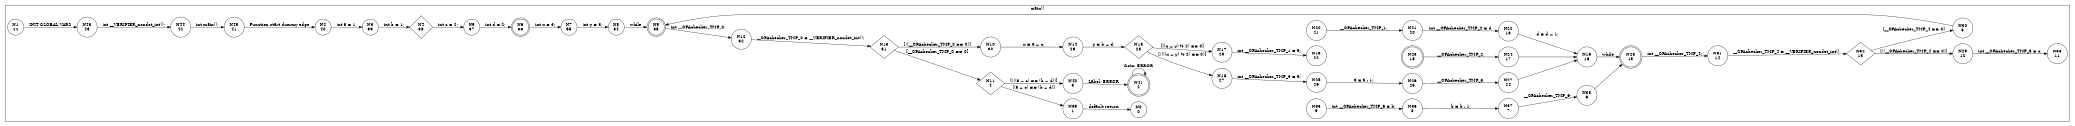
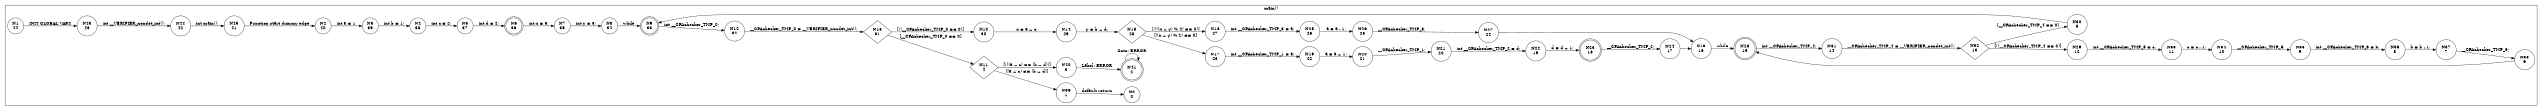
(421, 27) -> (418, 26)
(1546, 44) -> (1561, 51)
none -> (2222, 50)
none -> (1335, 57)
